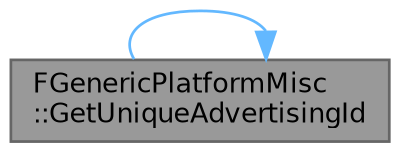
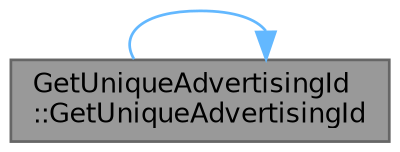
(200, 101) -> (200, 101)
